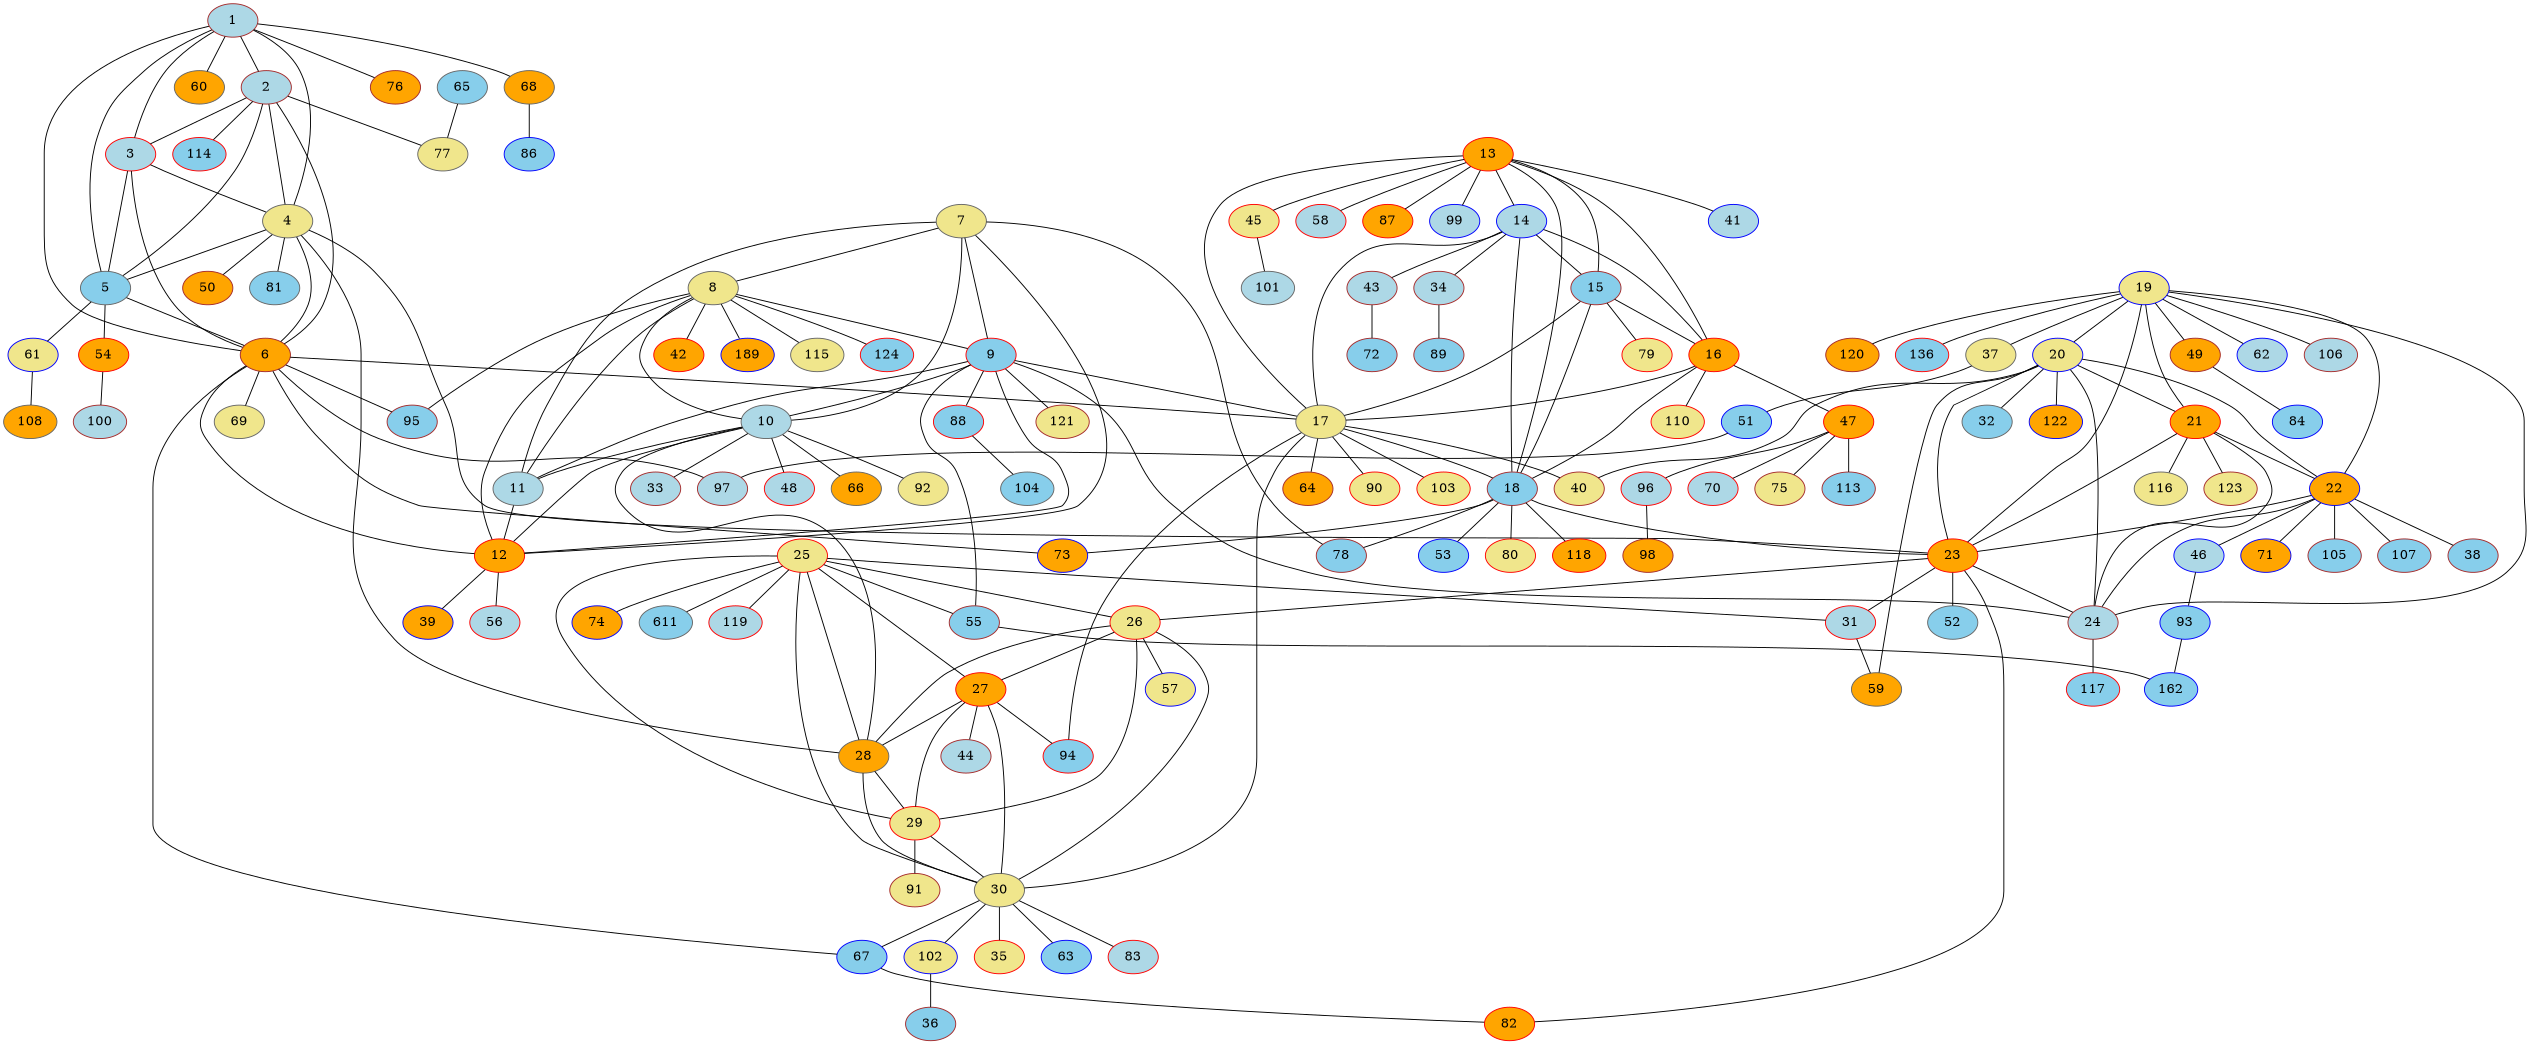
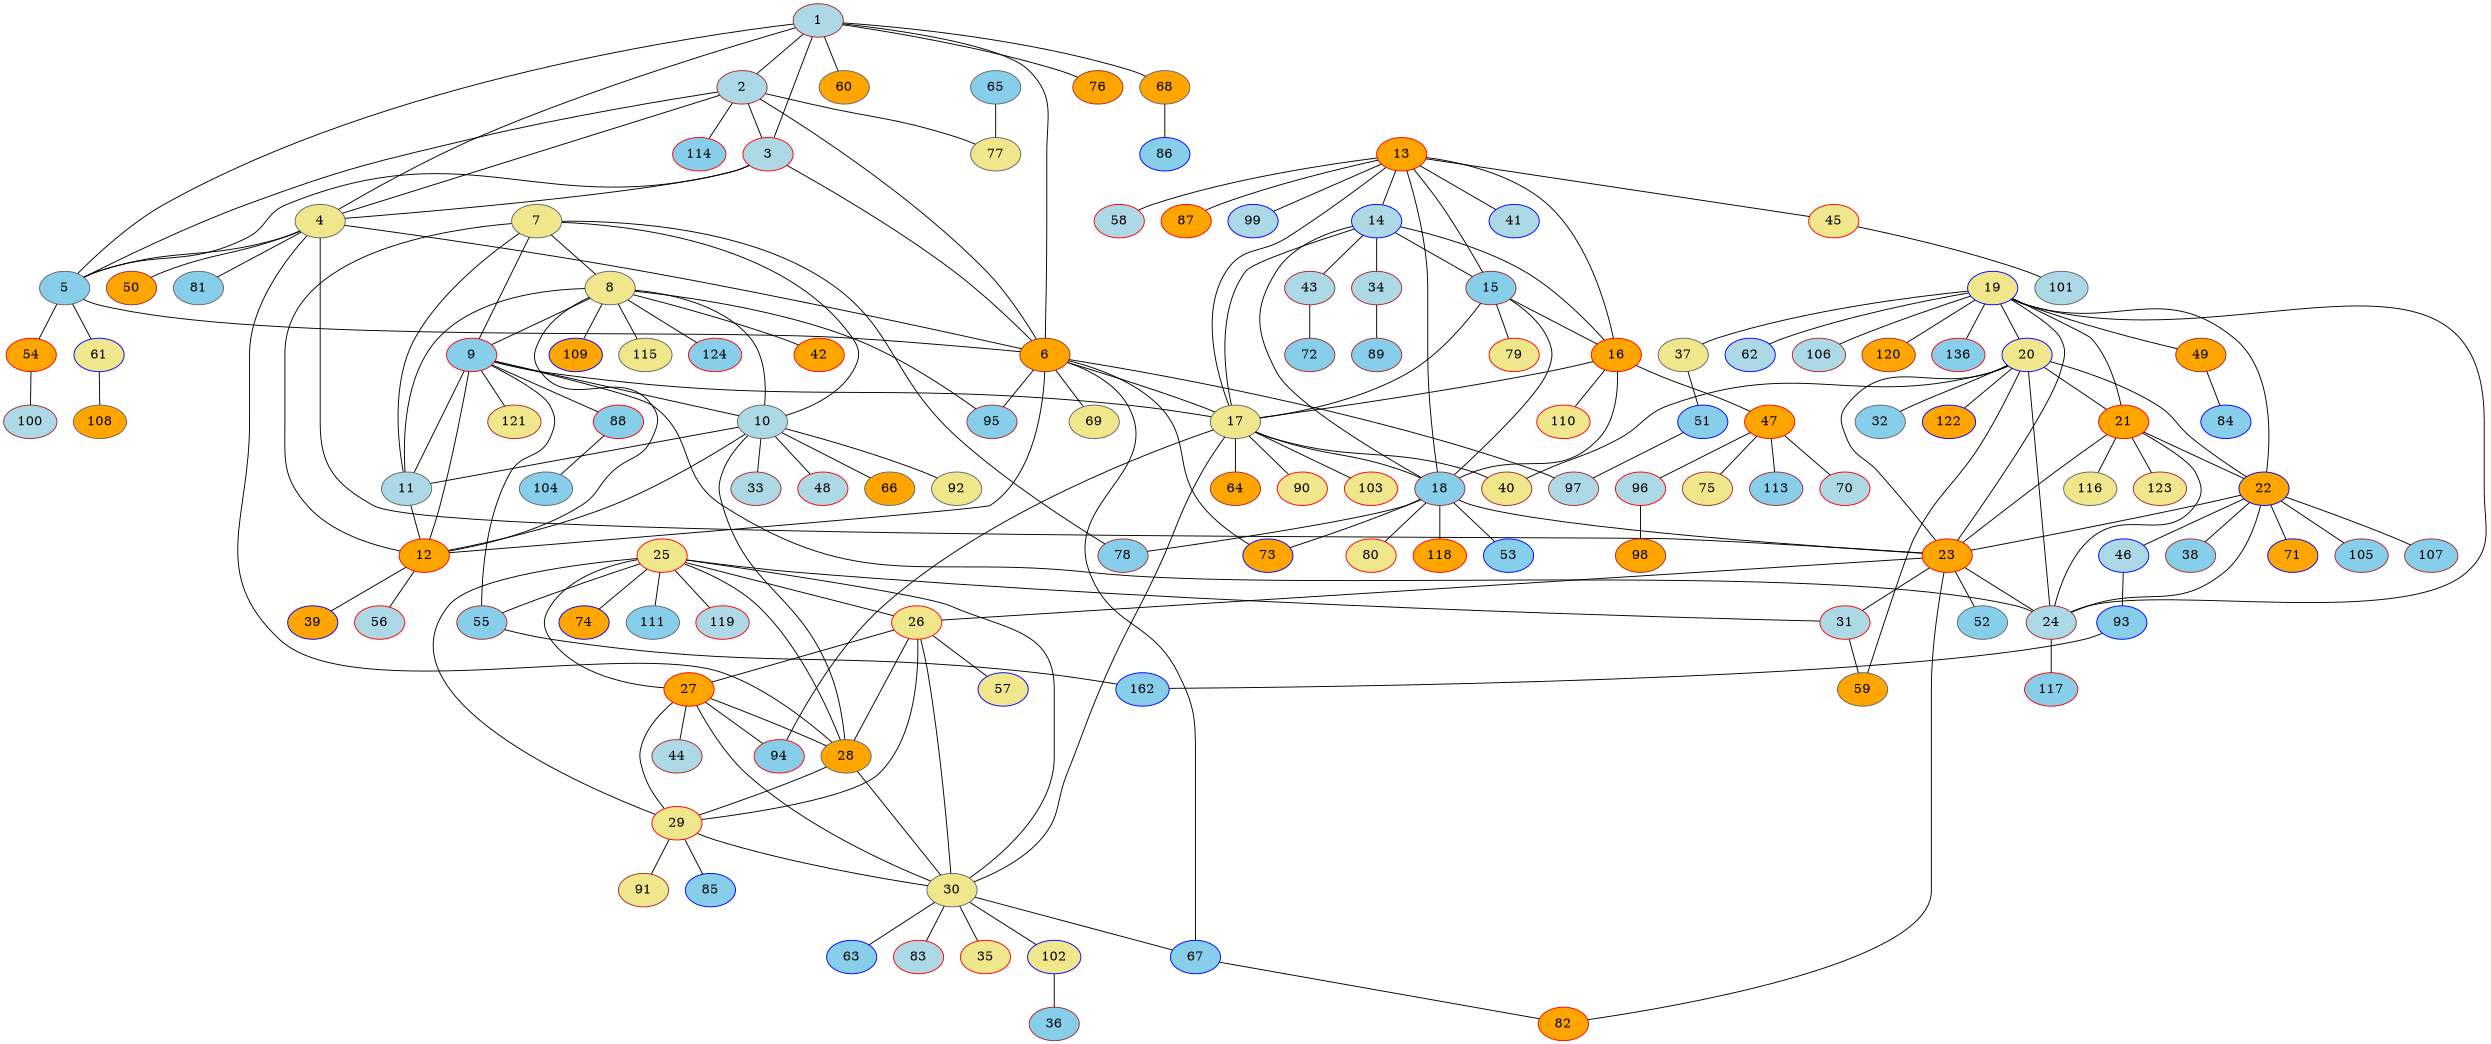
(748, 355) -> (576, 355)
(666, 623) -> (653, 623)
none -> (710, 890)
